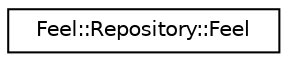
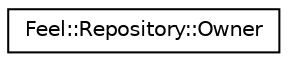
(144, 31) -> (144, 31)
